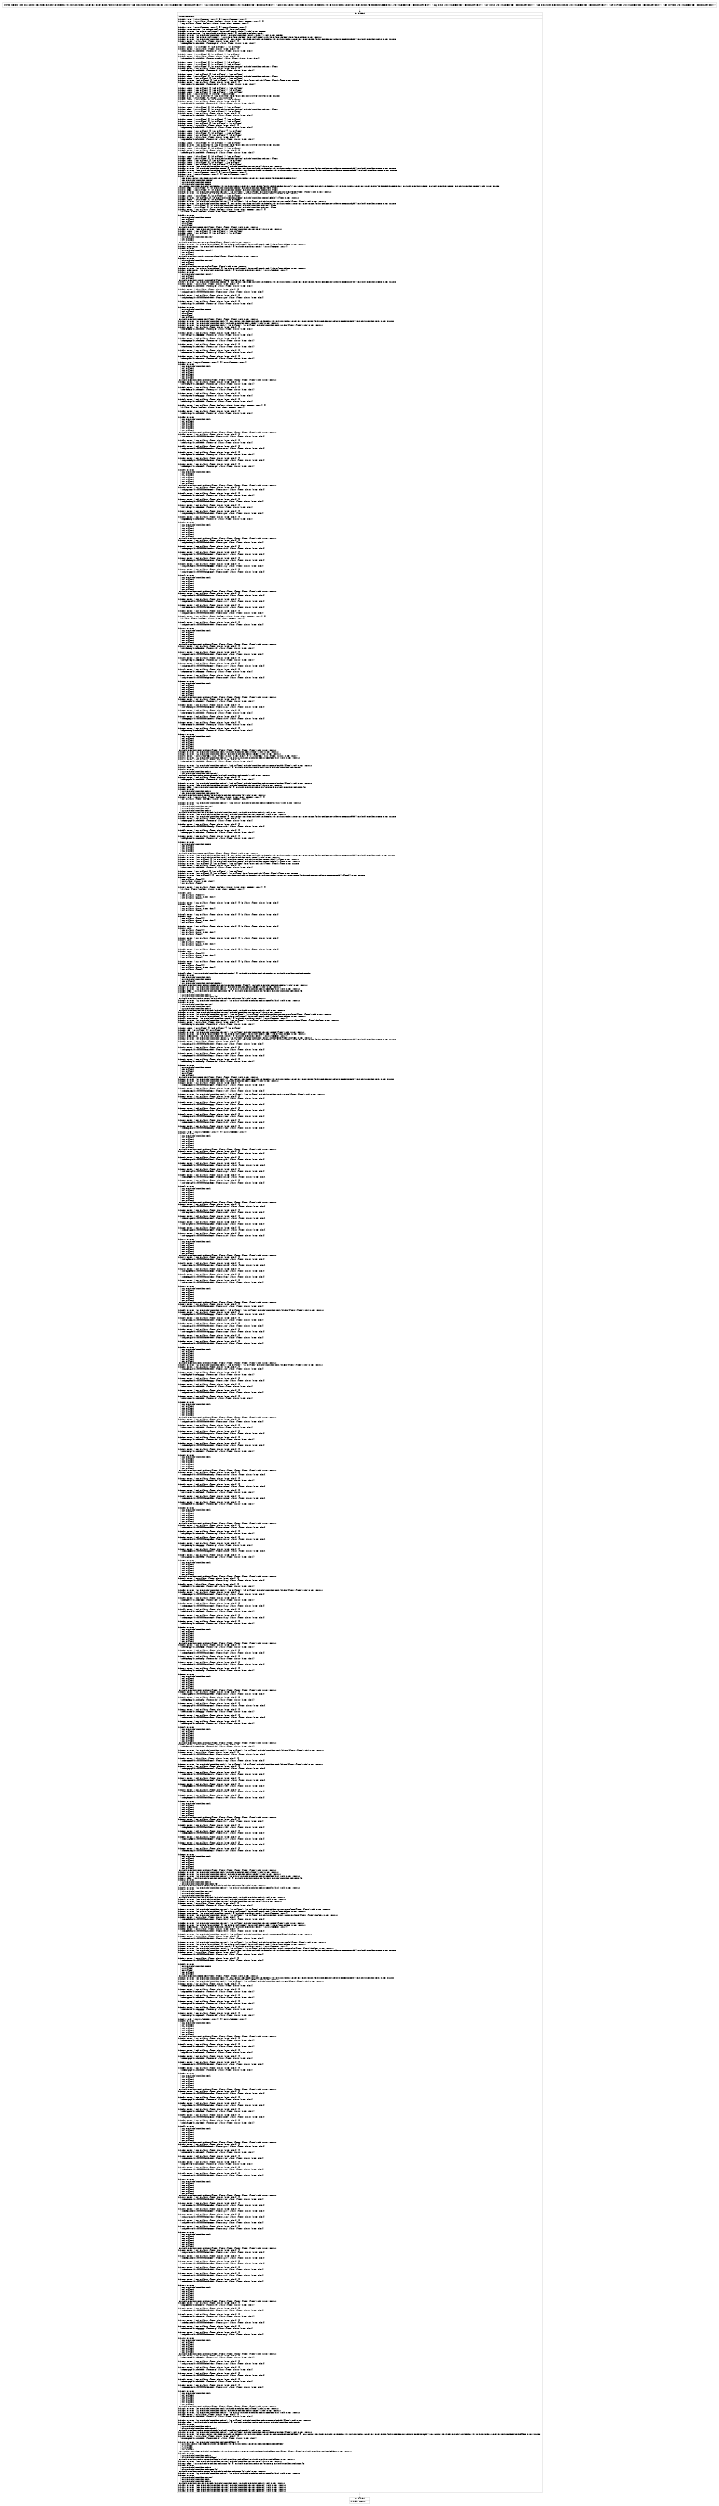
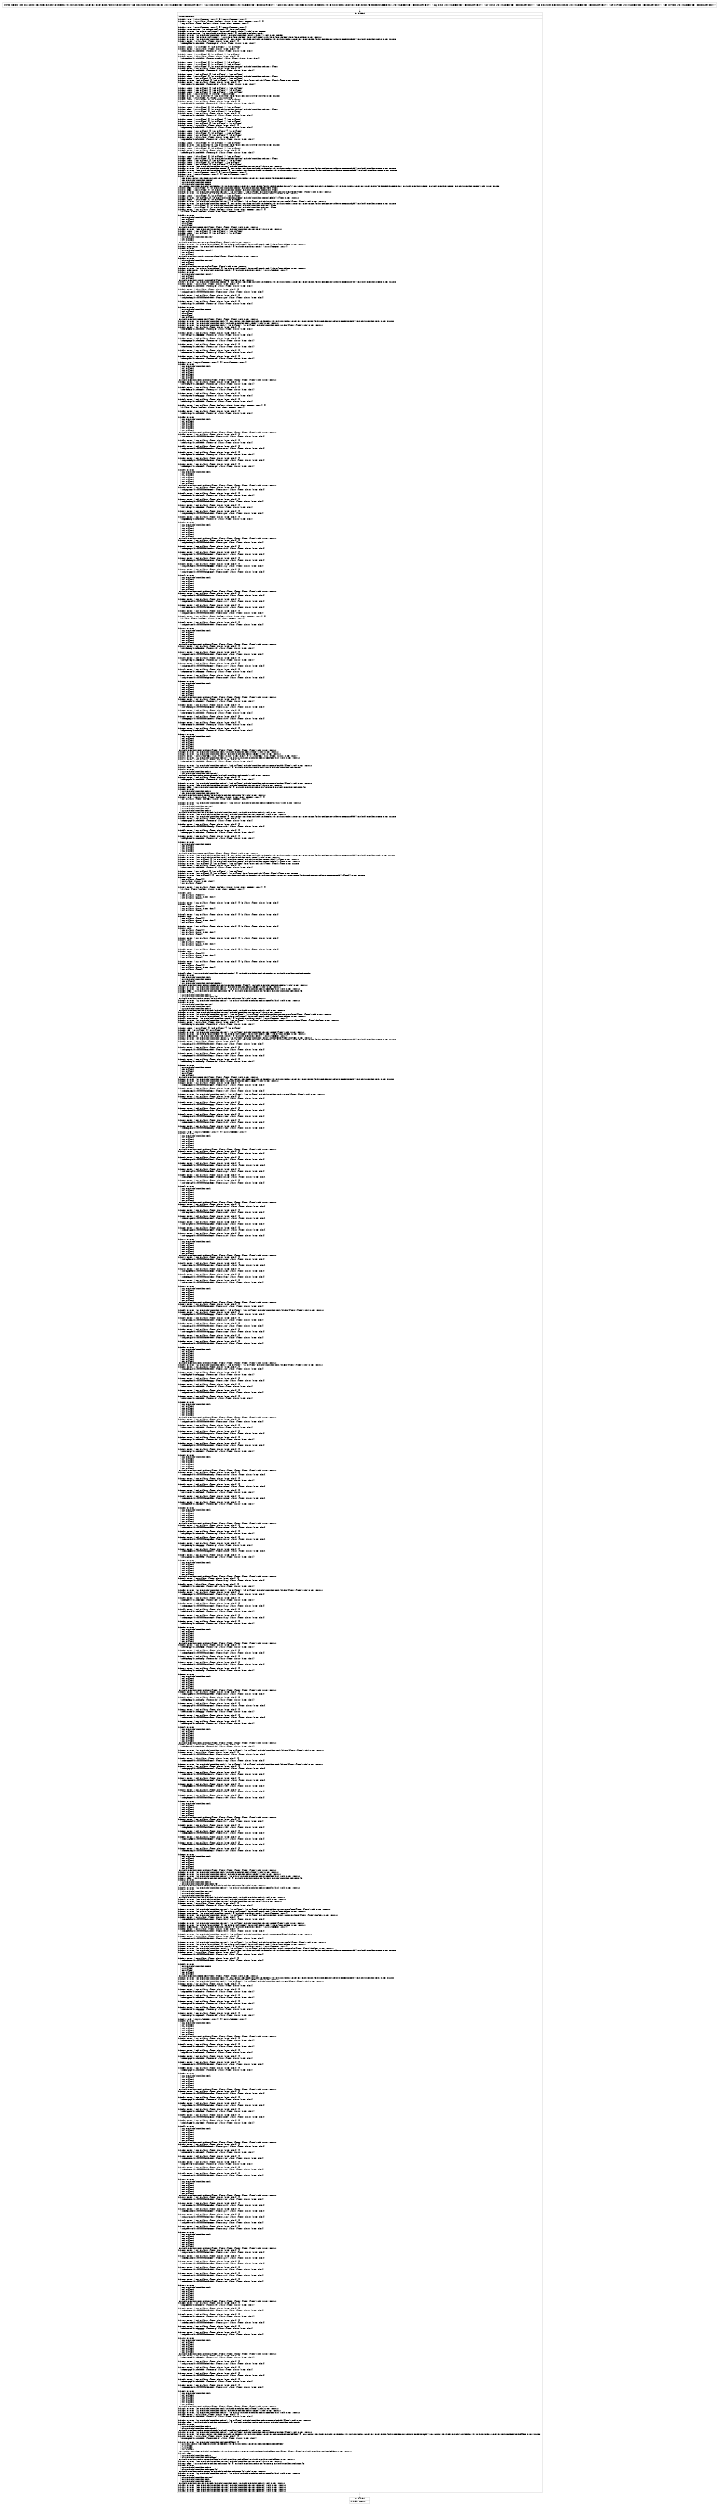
(187, 2454) -> (186, 2454)
